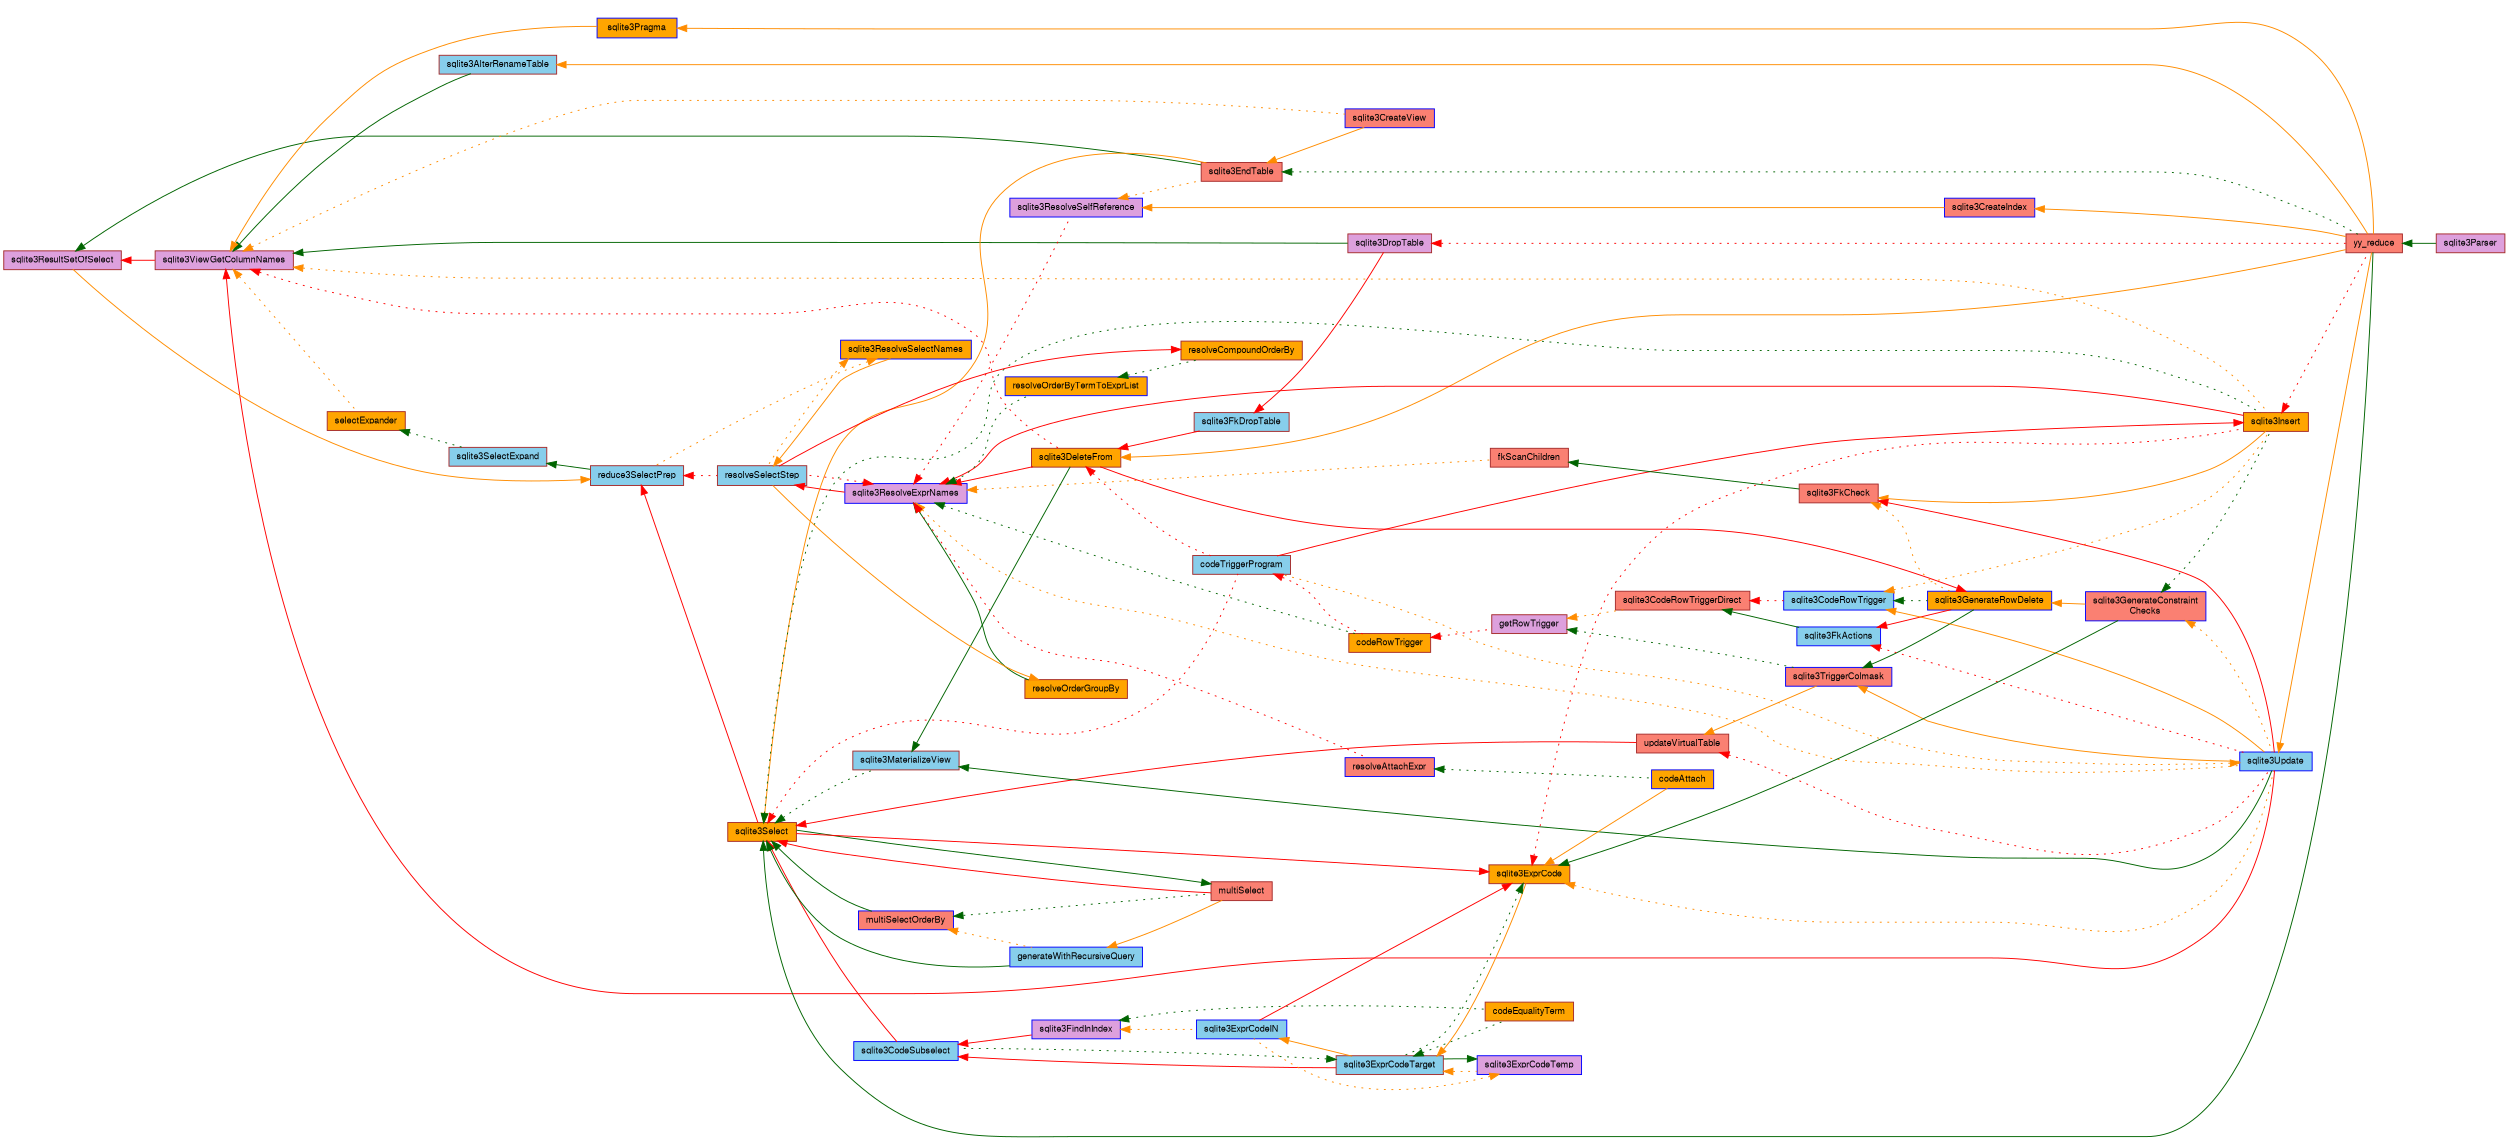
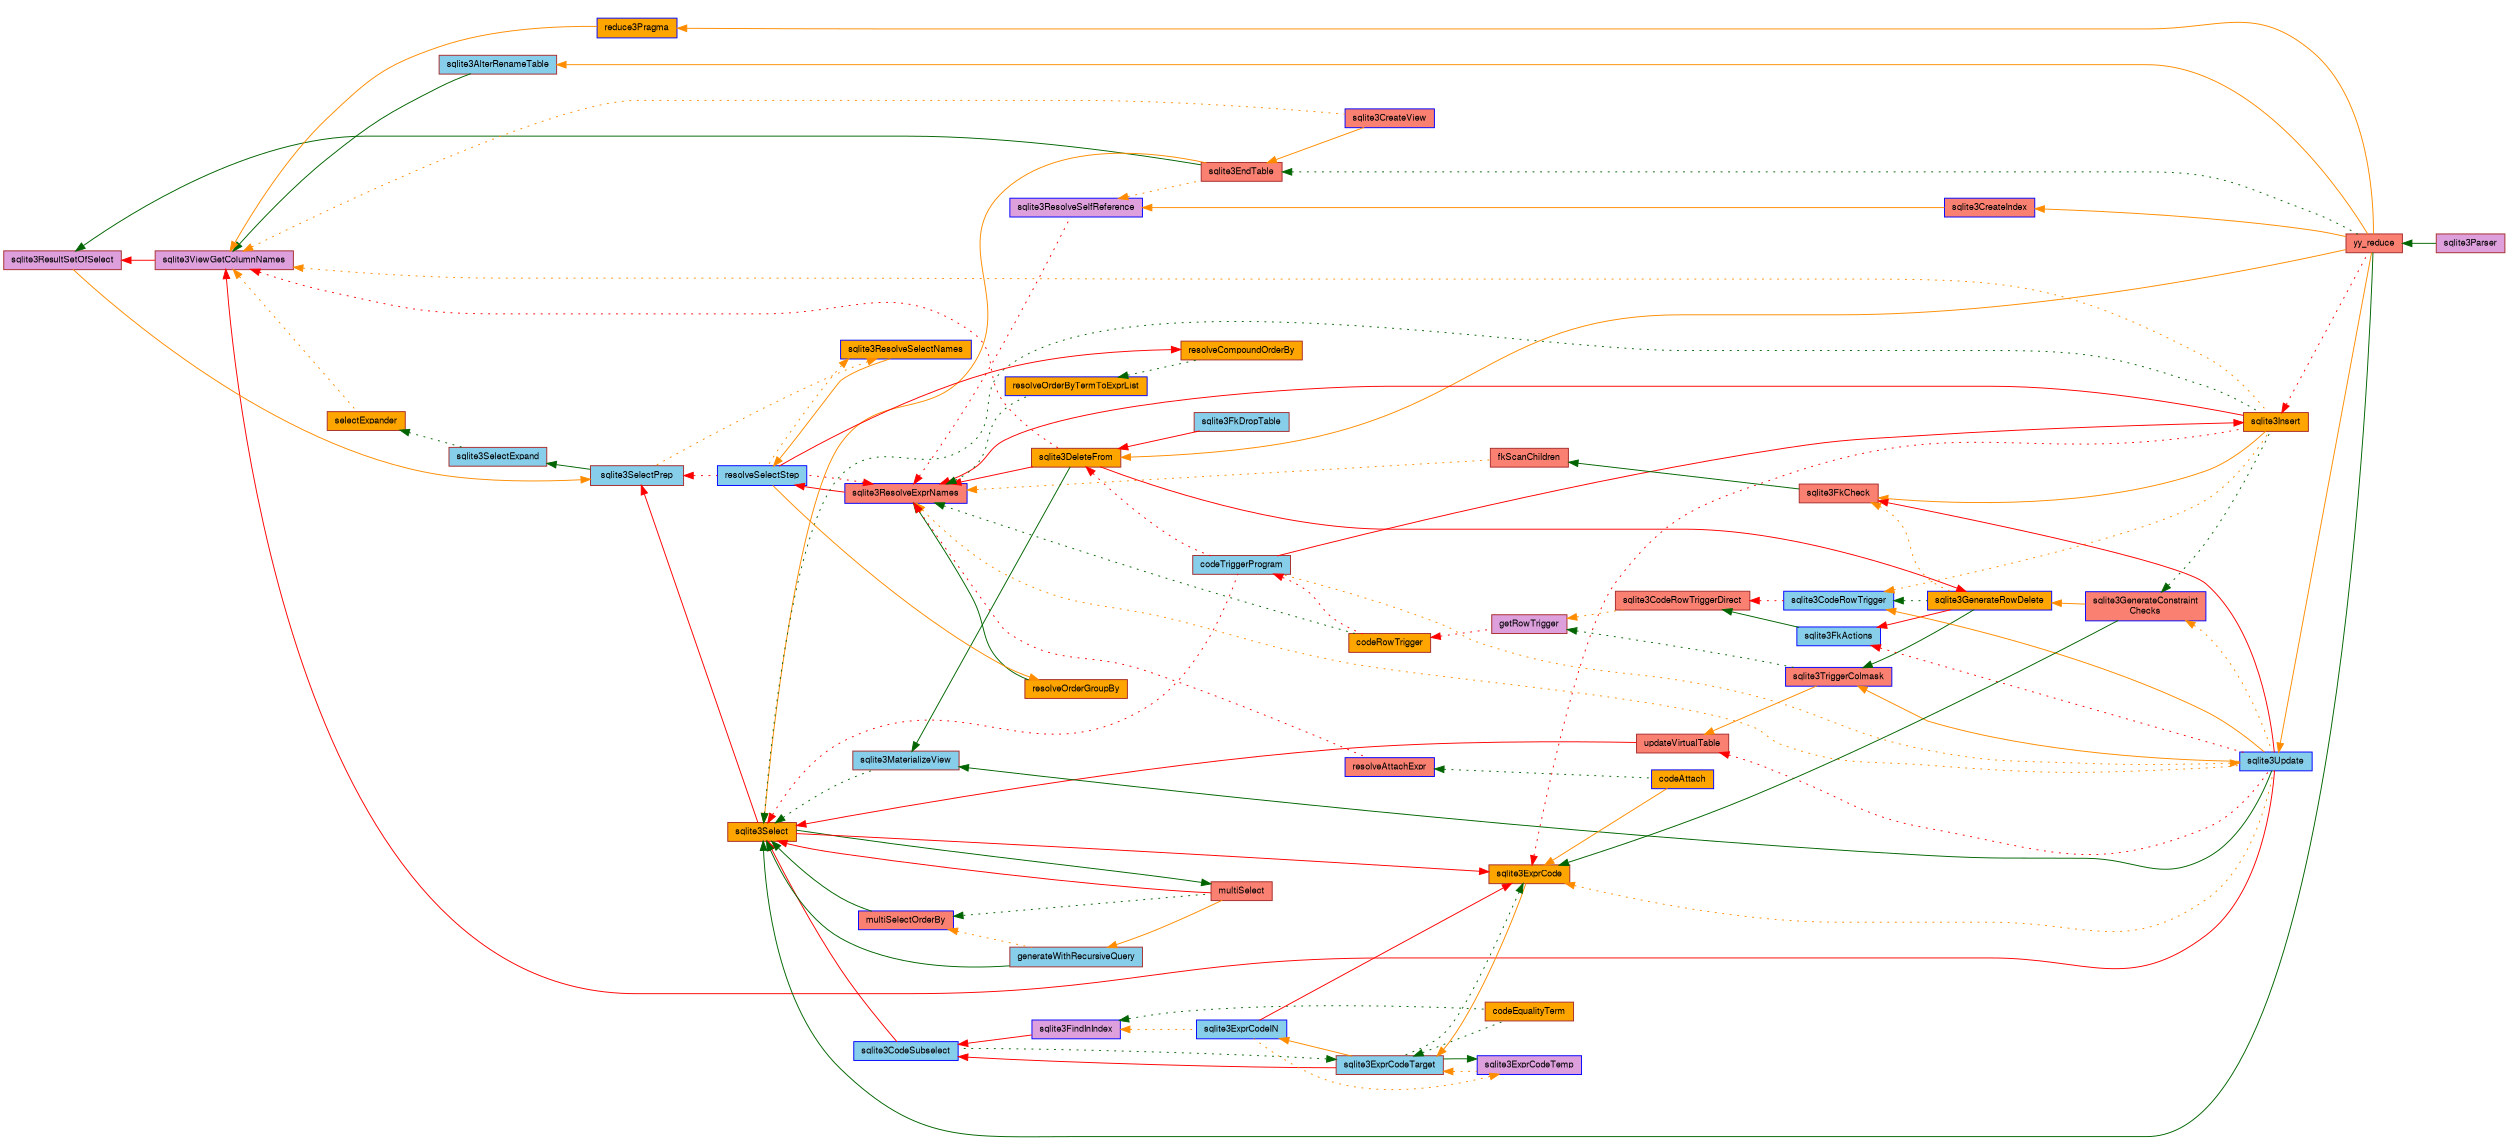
(637, 28) -> (637, 28)
(1390, 243) -> none
(637, 476) -> (637, 476)
(762, 476) -> (762, 476)
(906, 493) -> (906, 493)
(1076, 957) -> (1076, 957)
